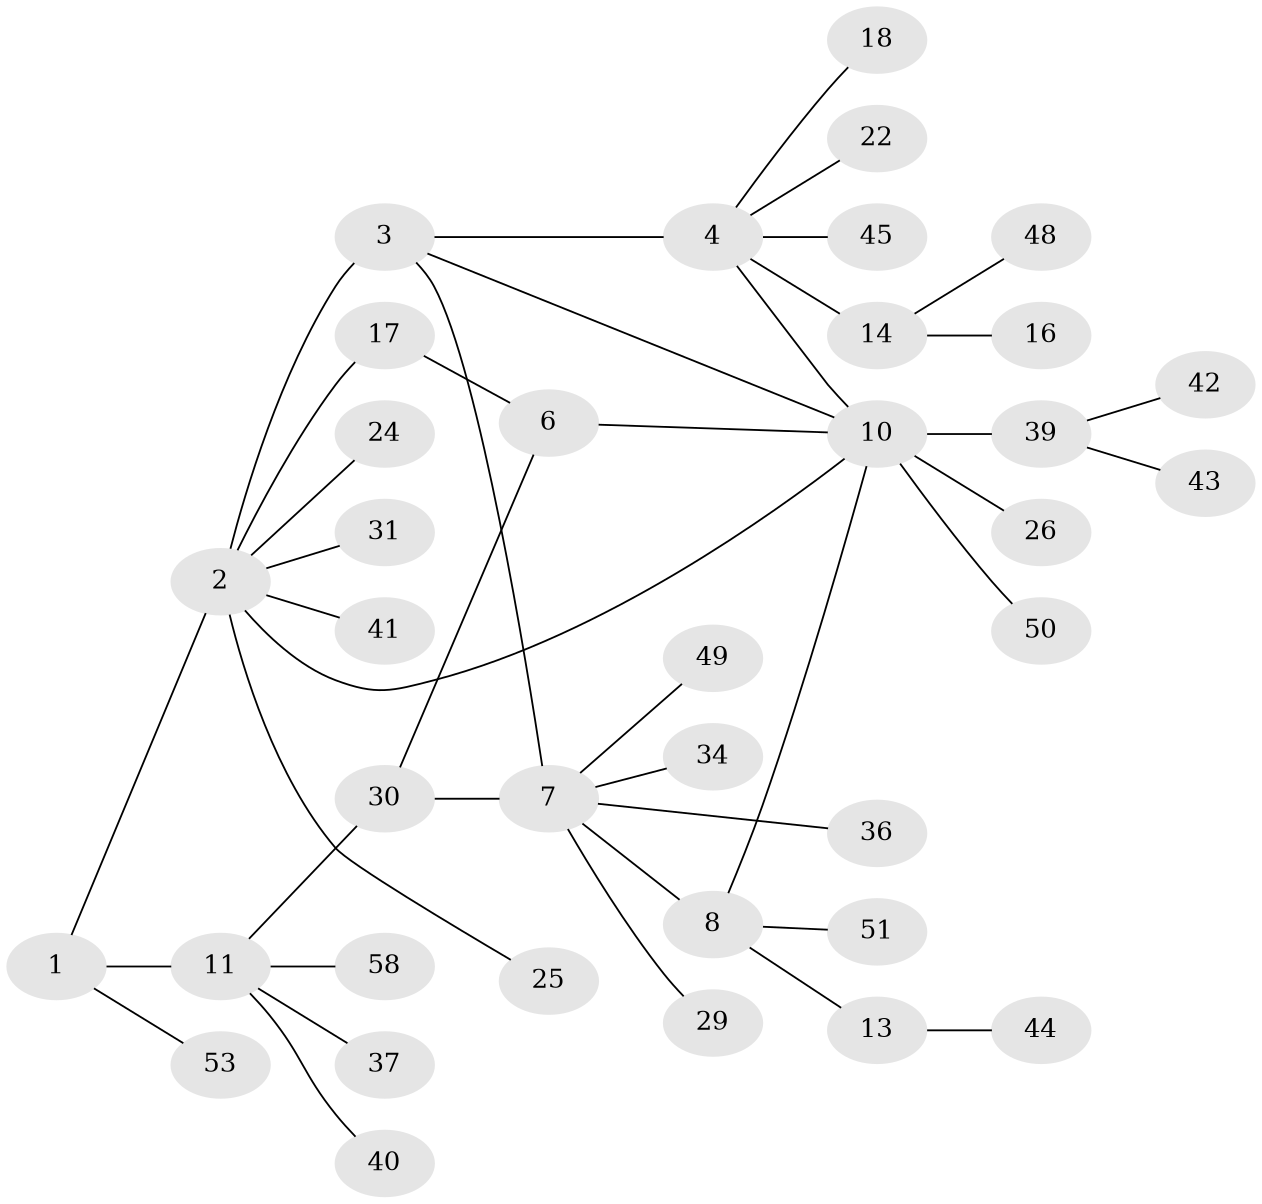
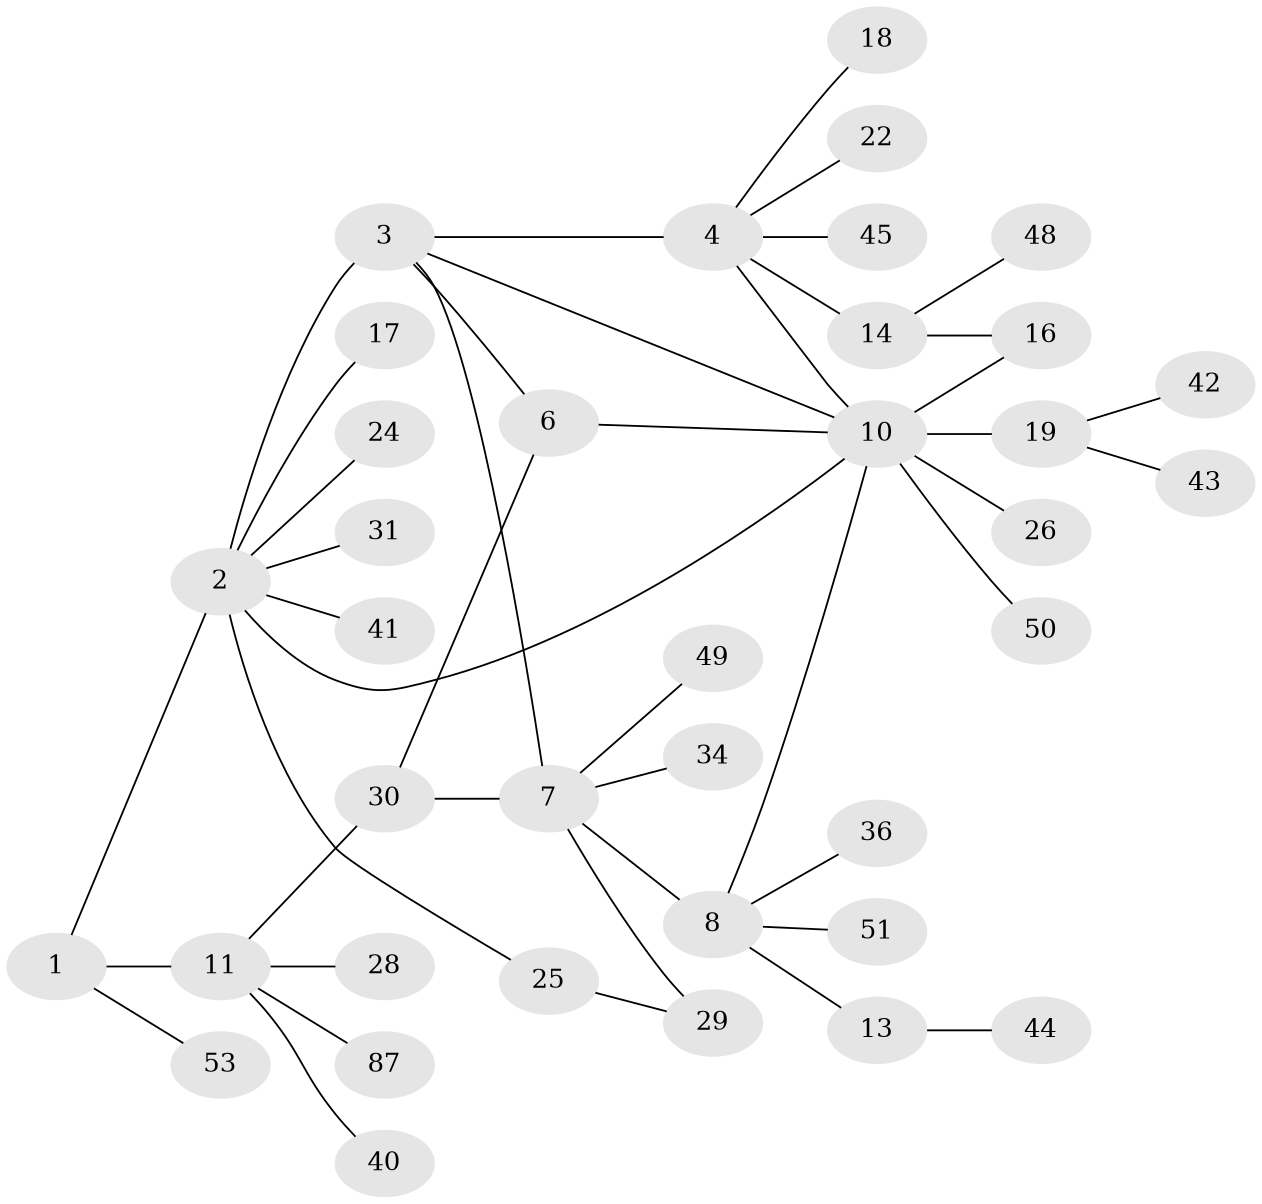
(452, 371) -> (470, 328)
none -> (959, 385)
(1041, 434) -> (1041, 434)
(713, 816) -> (795, 879)
(385, 967) -> (385, 967)
none -> (631, 1002)
(385, 1065) -> (385, 1065)
